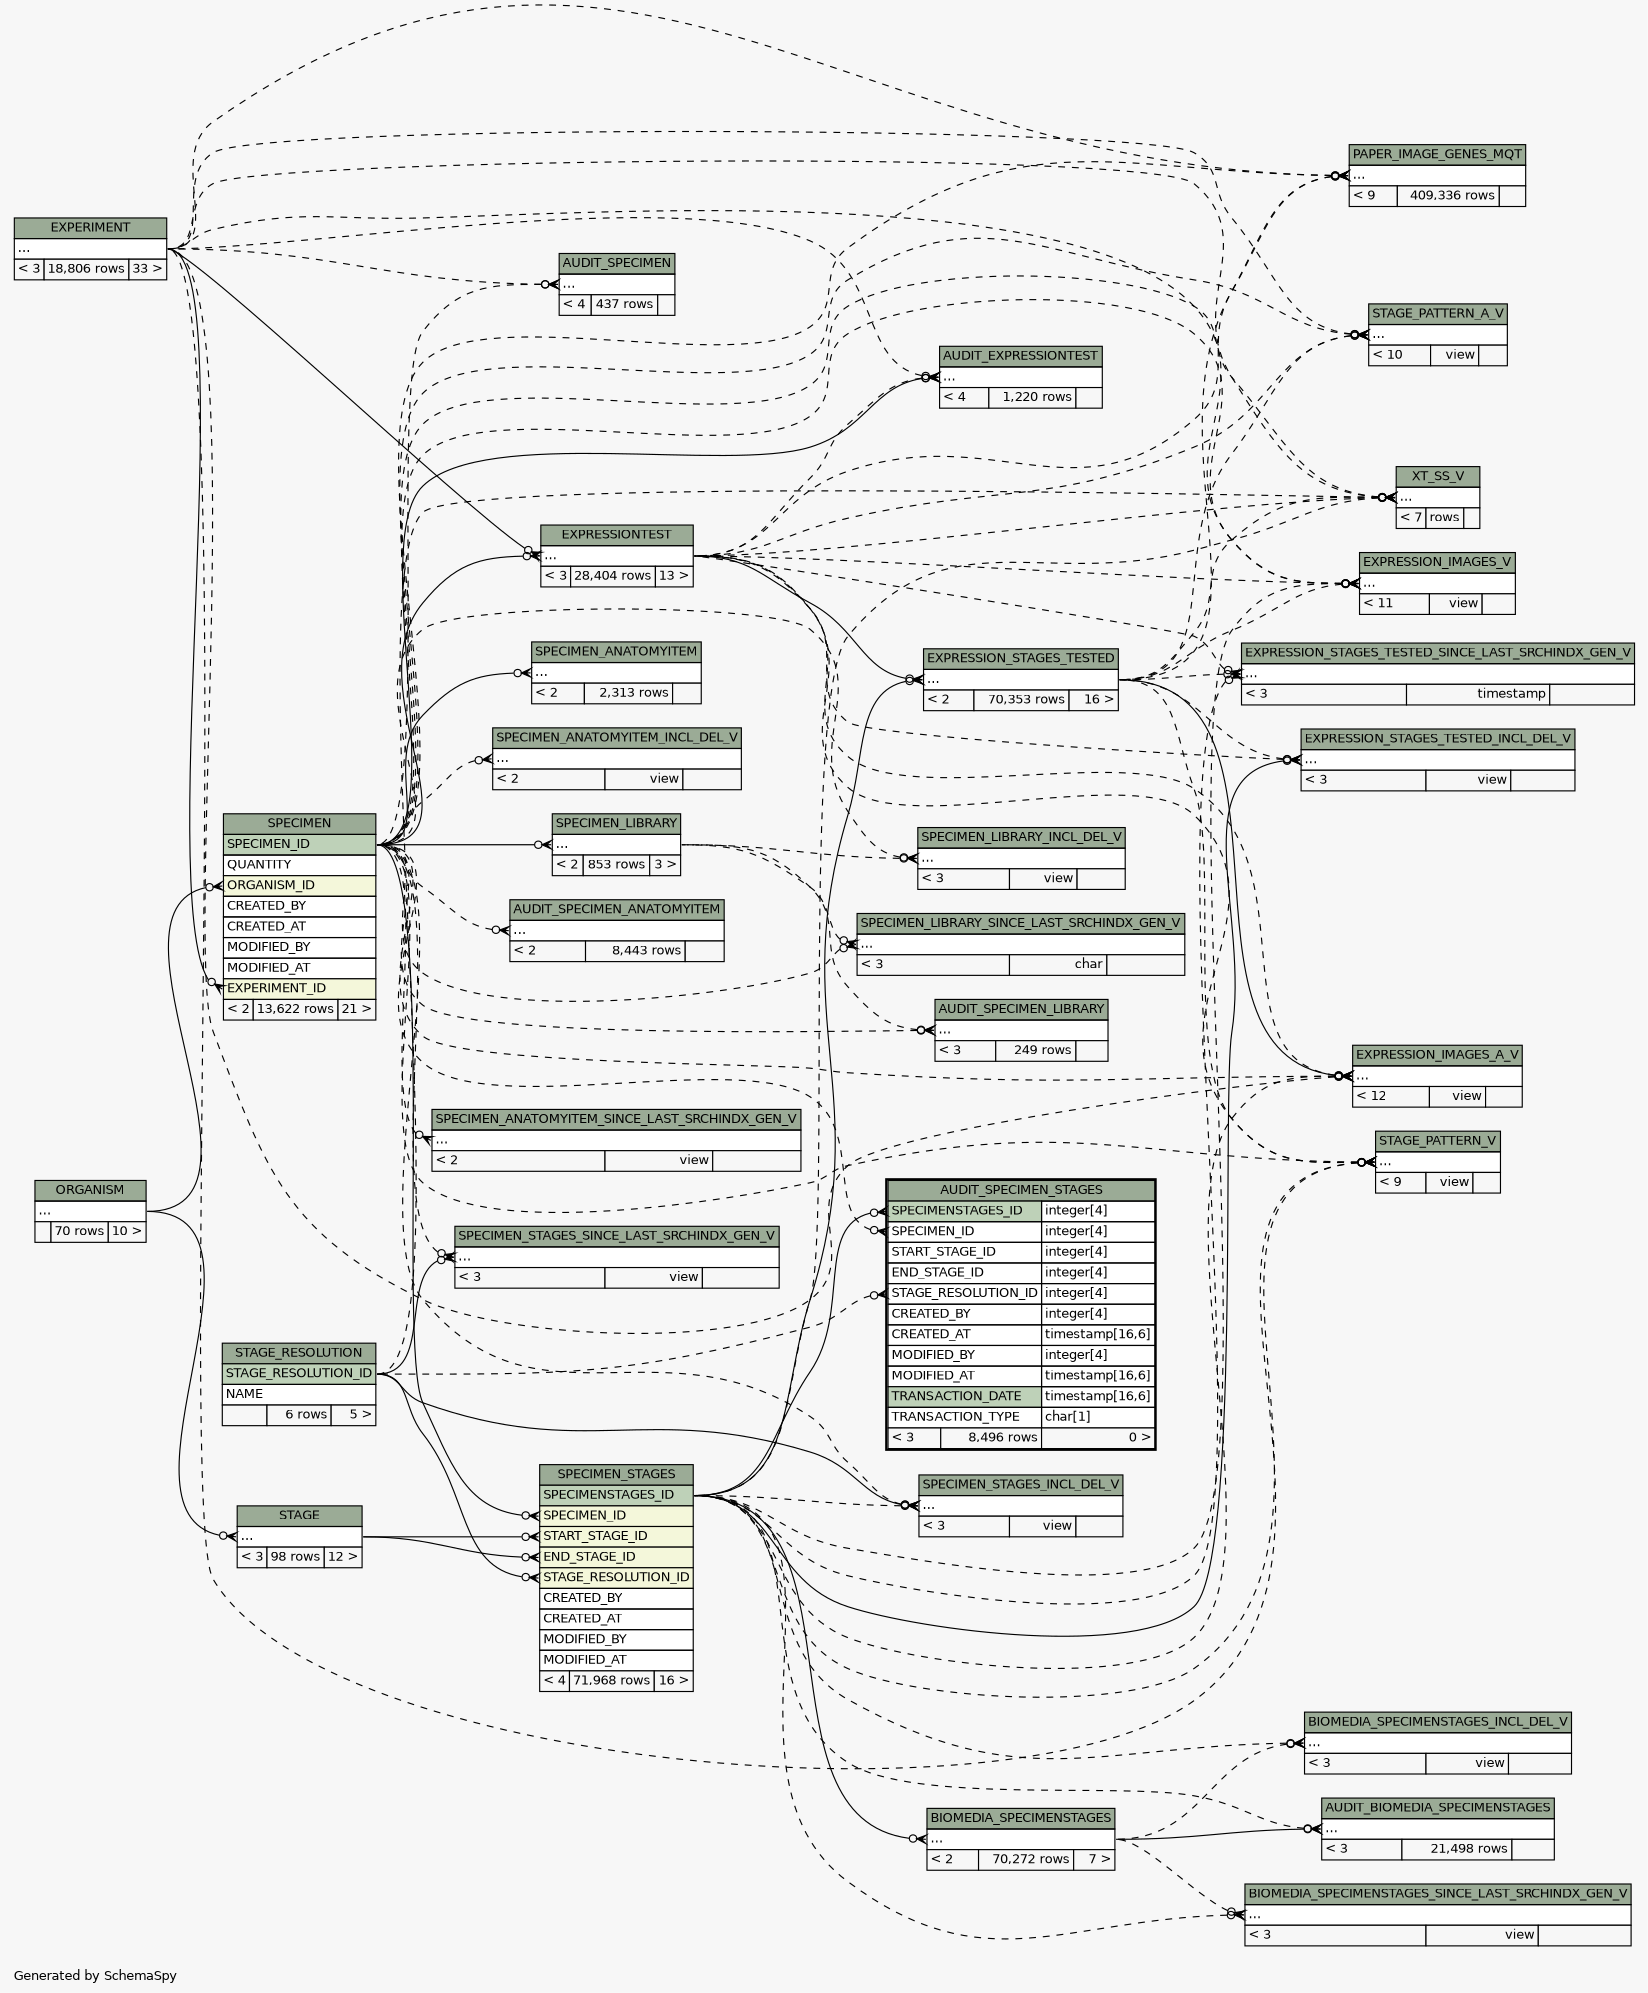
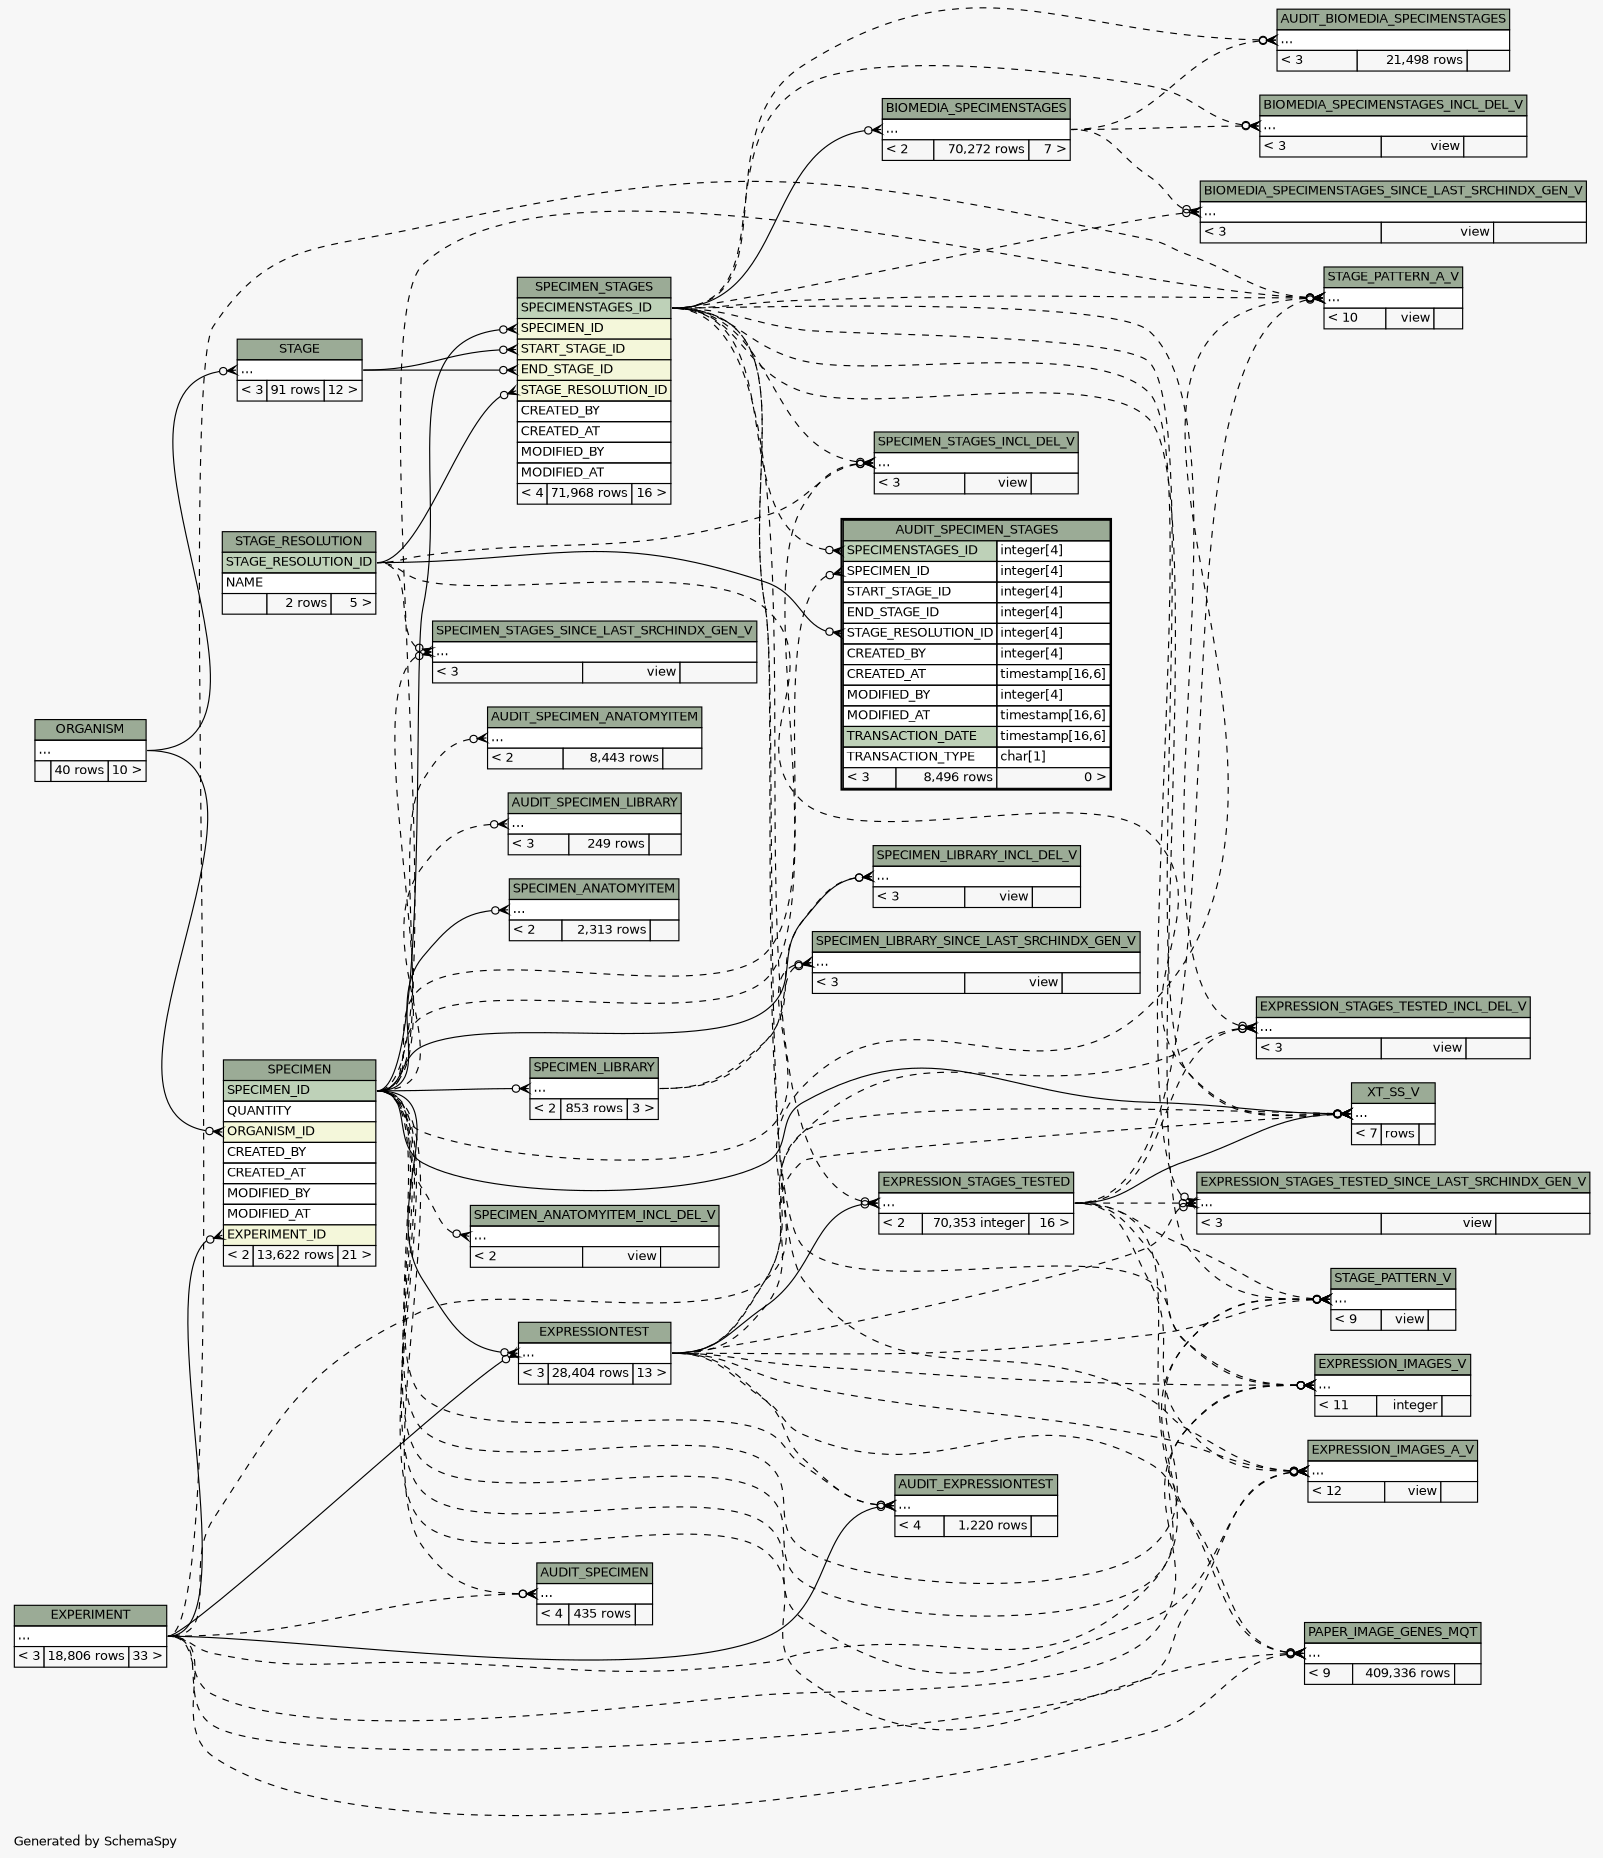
(539, 221) -> (556, 1660)
none -> (989, 296)
(625, 304) -> (603, 1614)
(757, 401) -> (814, 1097)
(492, 459) -> (499, 1420)
(1220, 554) -> (1203, 1155)
(1464, 604) -> (1416, 1405)
(625, 609) -> (646, 1033)
(1512, 694) -> (1478, 1223)
(1027, 700) -> (979, 1223)
(1235, 870) -> (1141, 1264)
(1089, 964) -> (1044, 983)
(836, 966) -> none
(834, 1106) -> (773, 605)
(616, 1140) -> none
(80, 1231) -> (80, 771)
(408, 1351) -> (403, 599)
(630, 1365) -> (612, 552)
(809, 1373) -> (772, 498)
(307, 1415) -> (307, 603)
(641, 1430) -> (625, 542)
(1211, 1553) -> (1178, 384)
(296, 1557) -> (296, 390)
(1210, 1835) -> (1175, 83)
